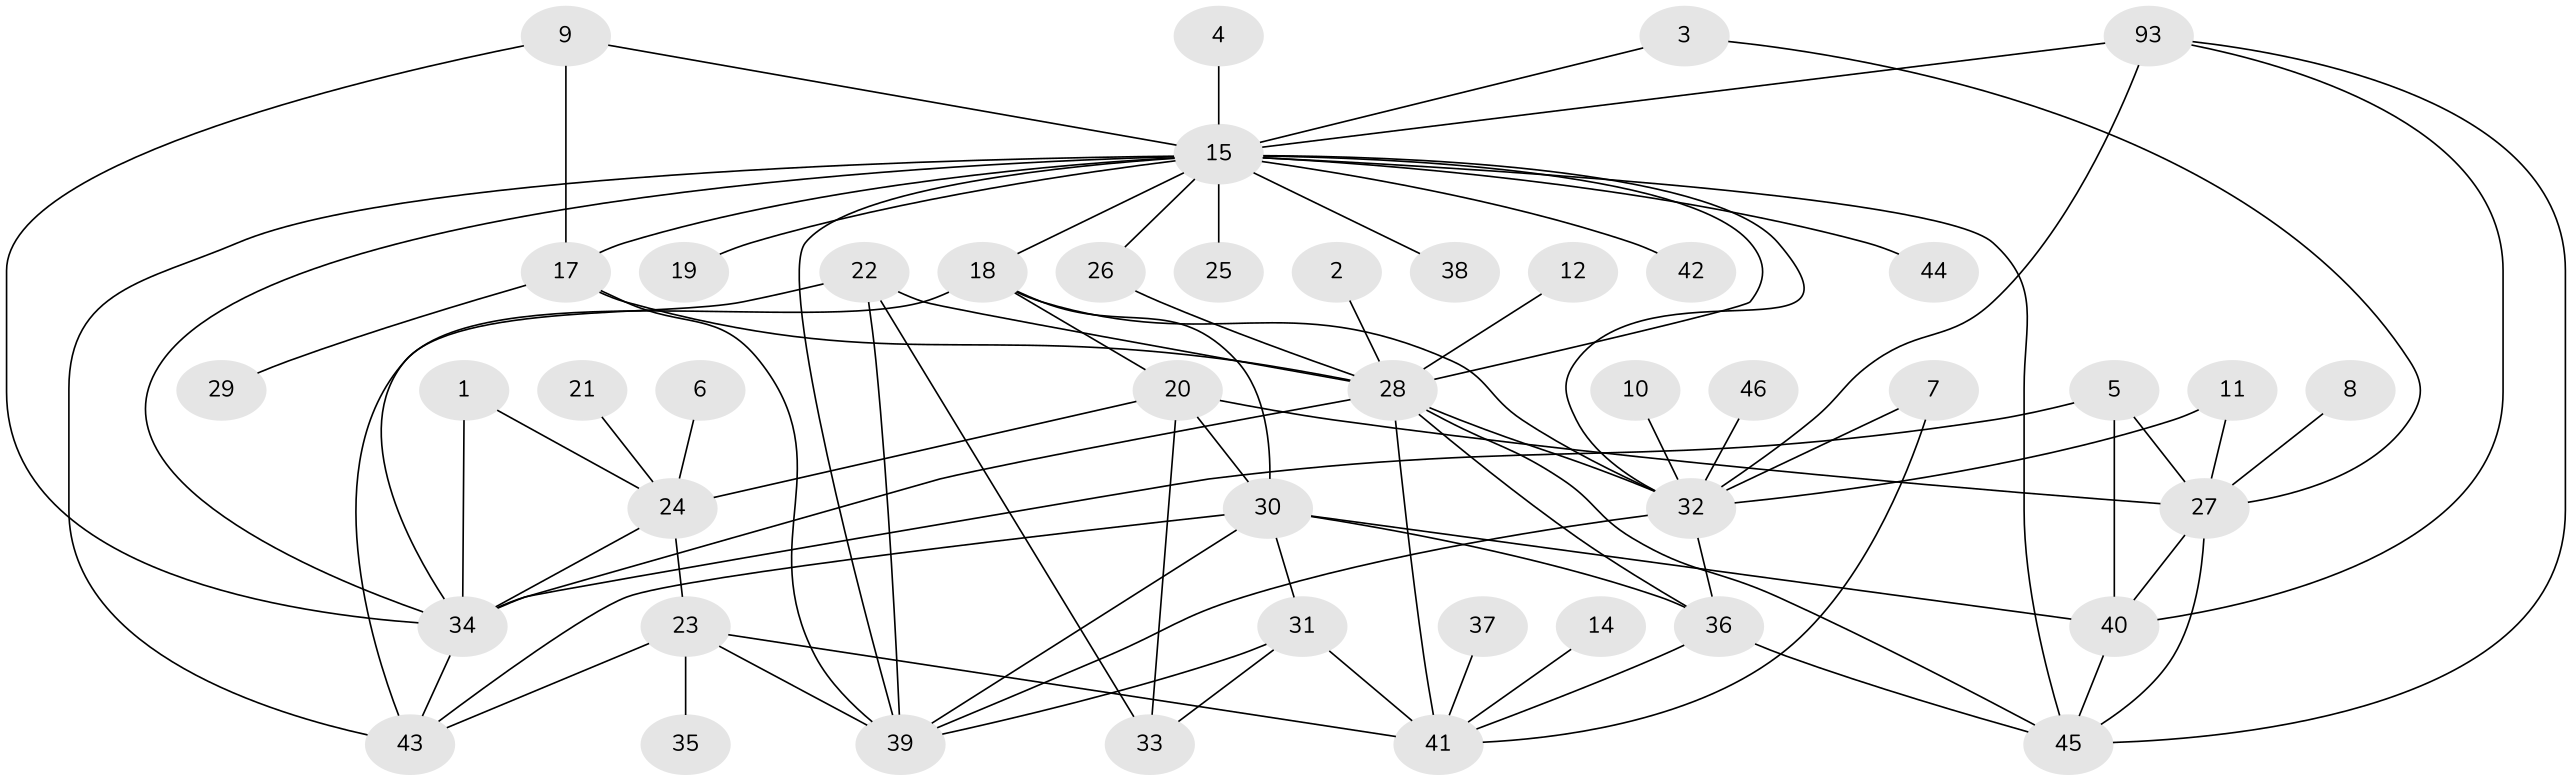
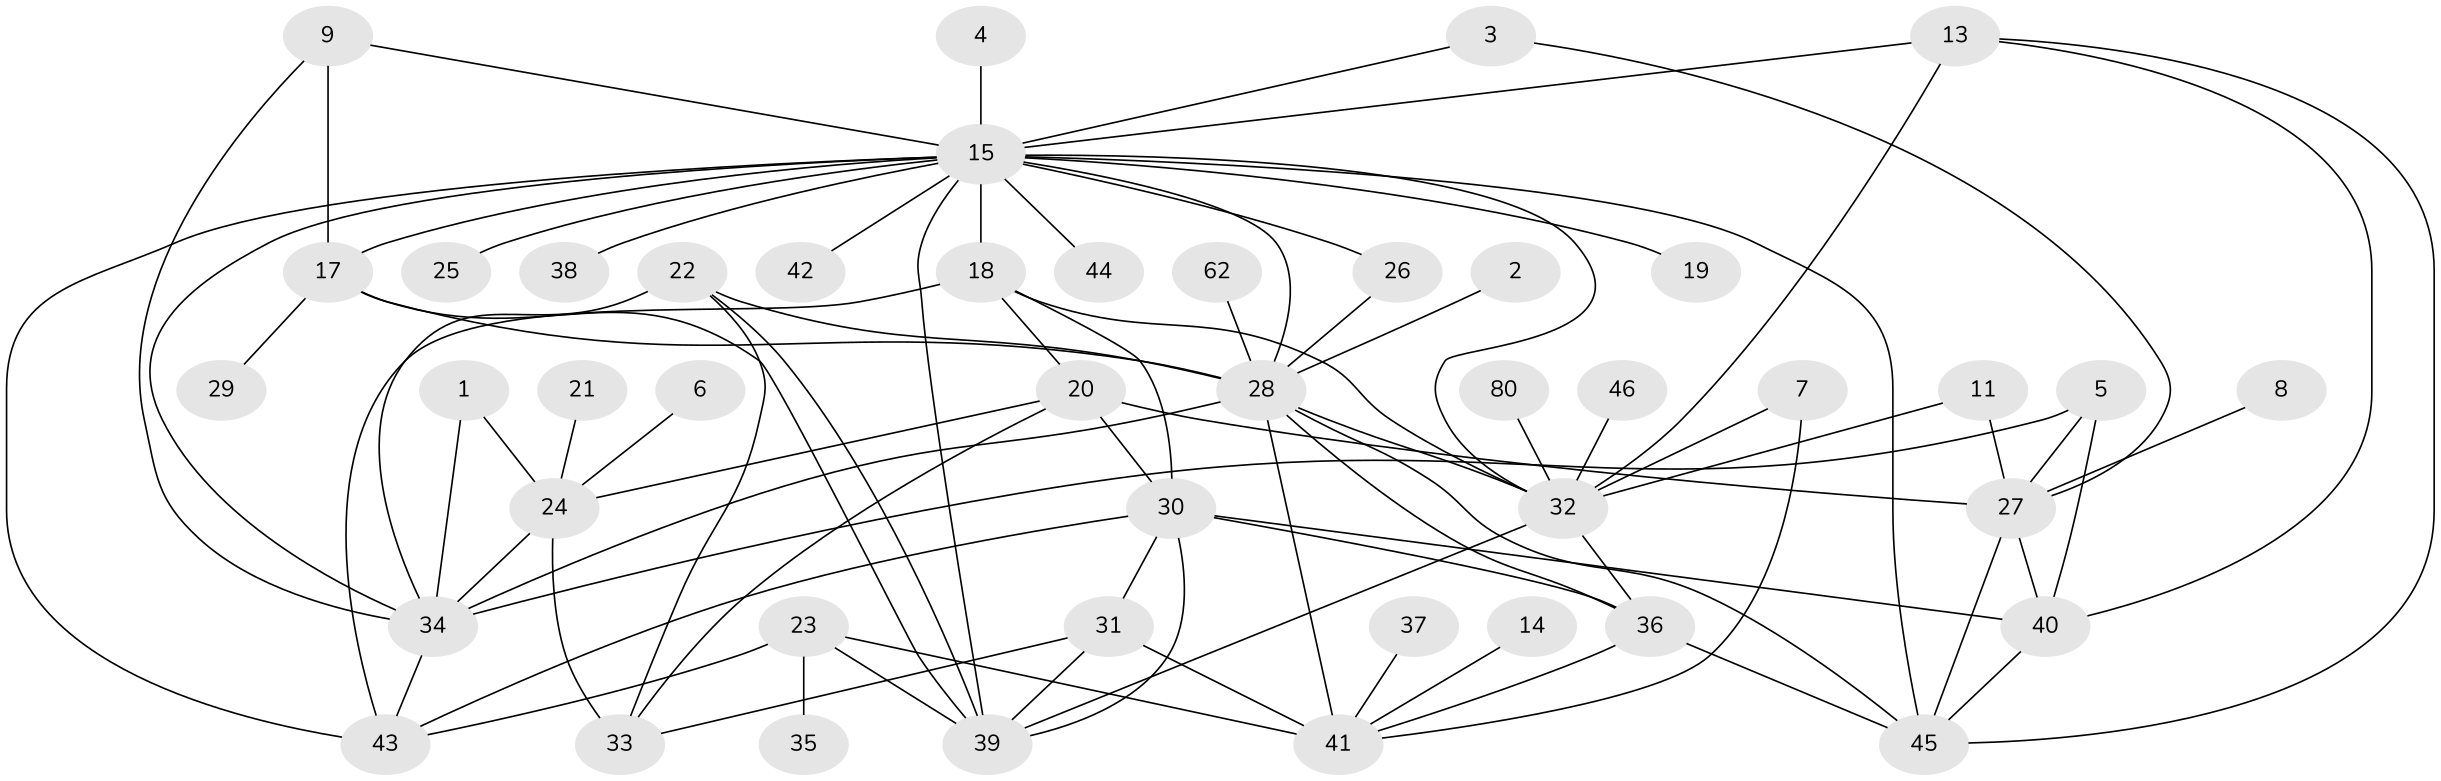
(2149, 36) -> (1955, 36)
(1573, 272) -> (1217, 272)
(1635, 390) -> (1504, 390)
(679, 568) -> (560, 633)
